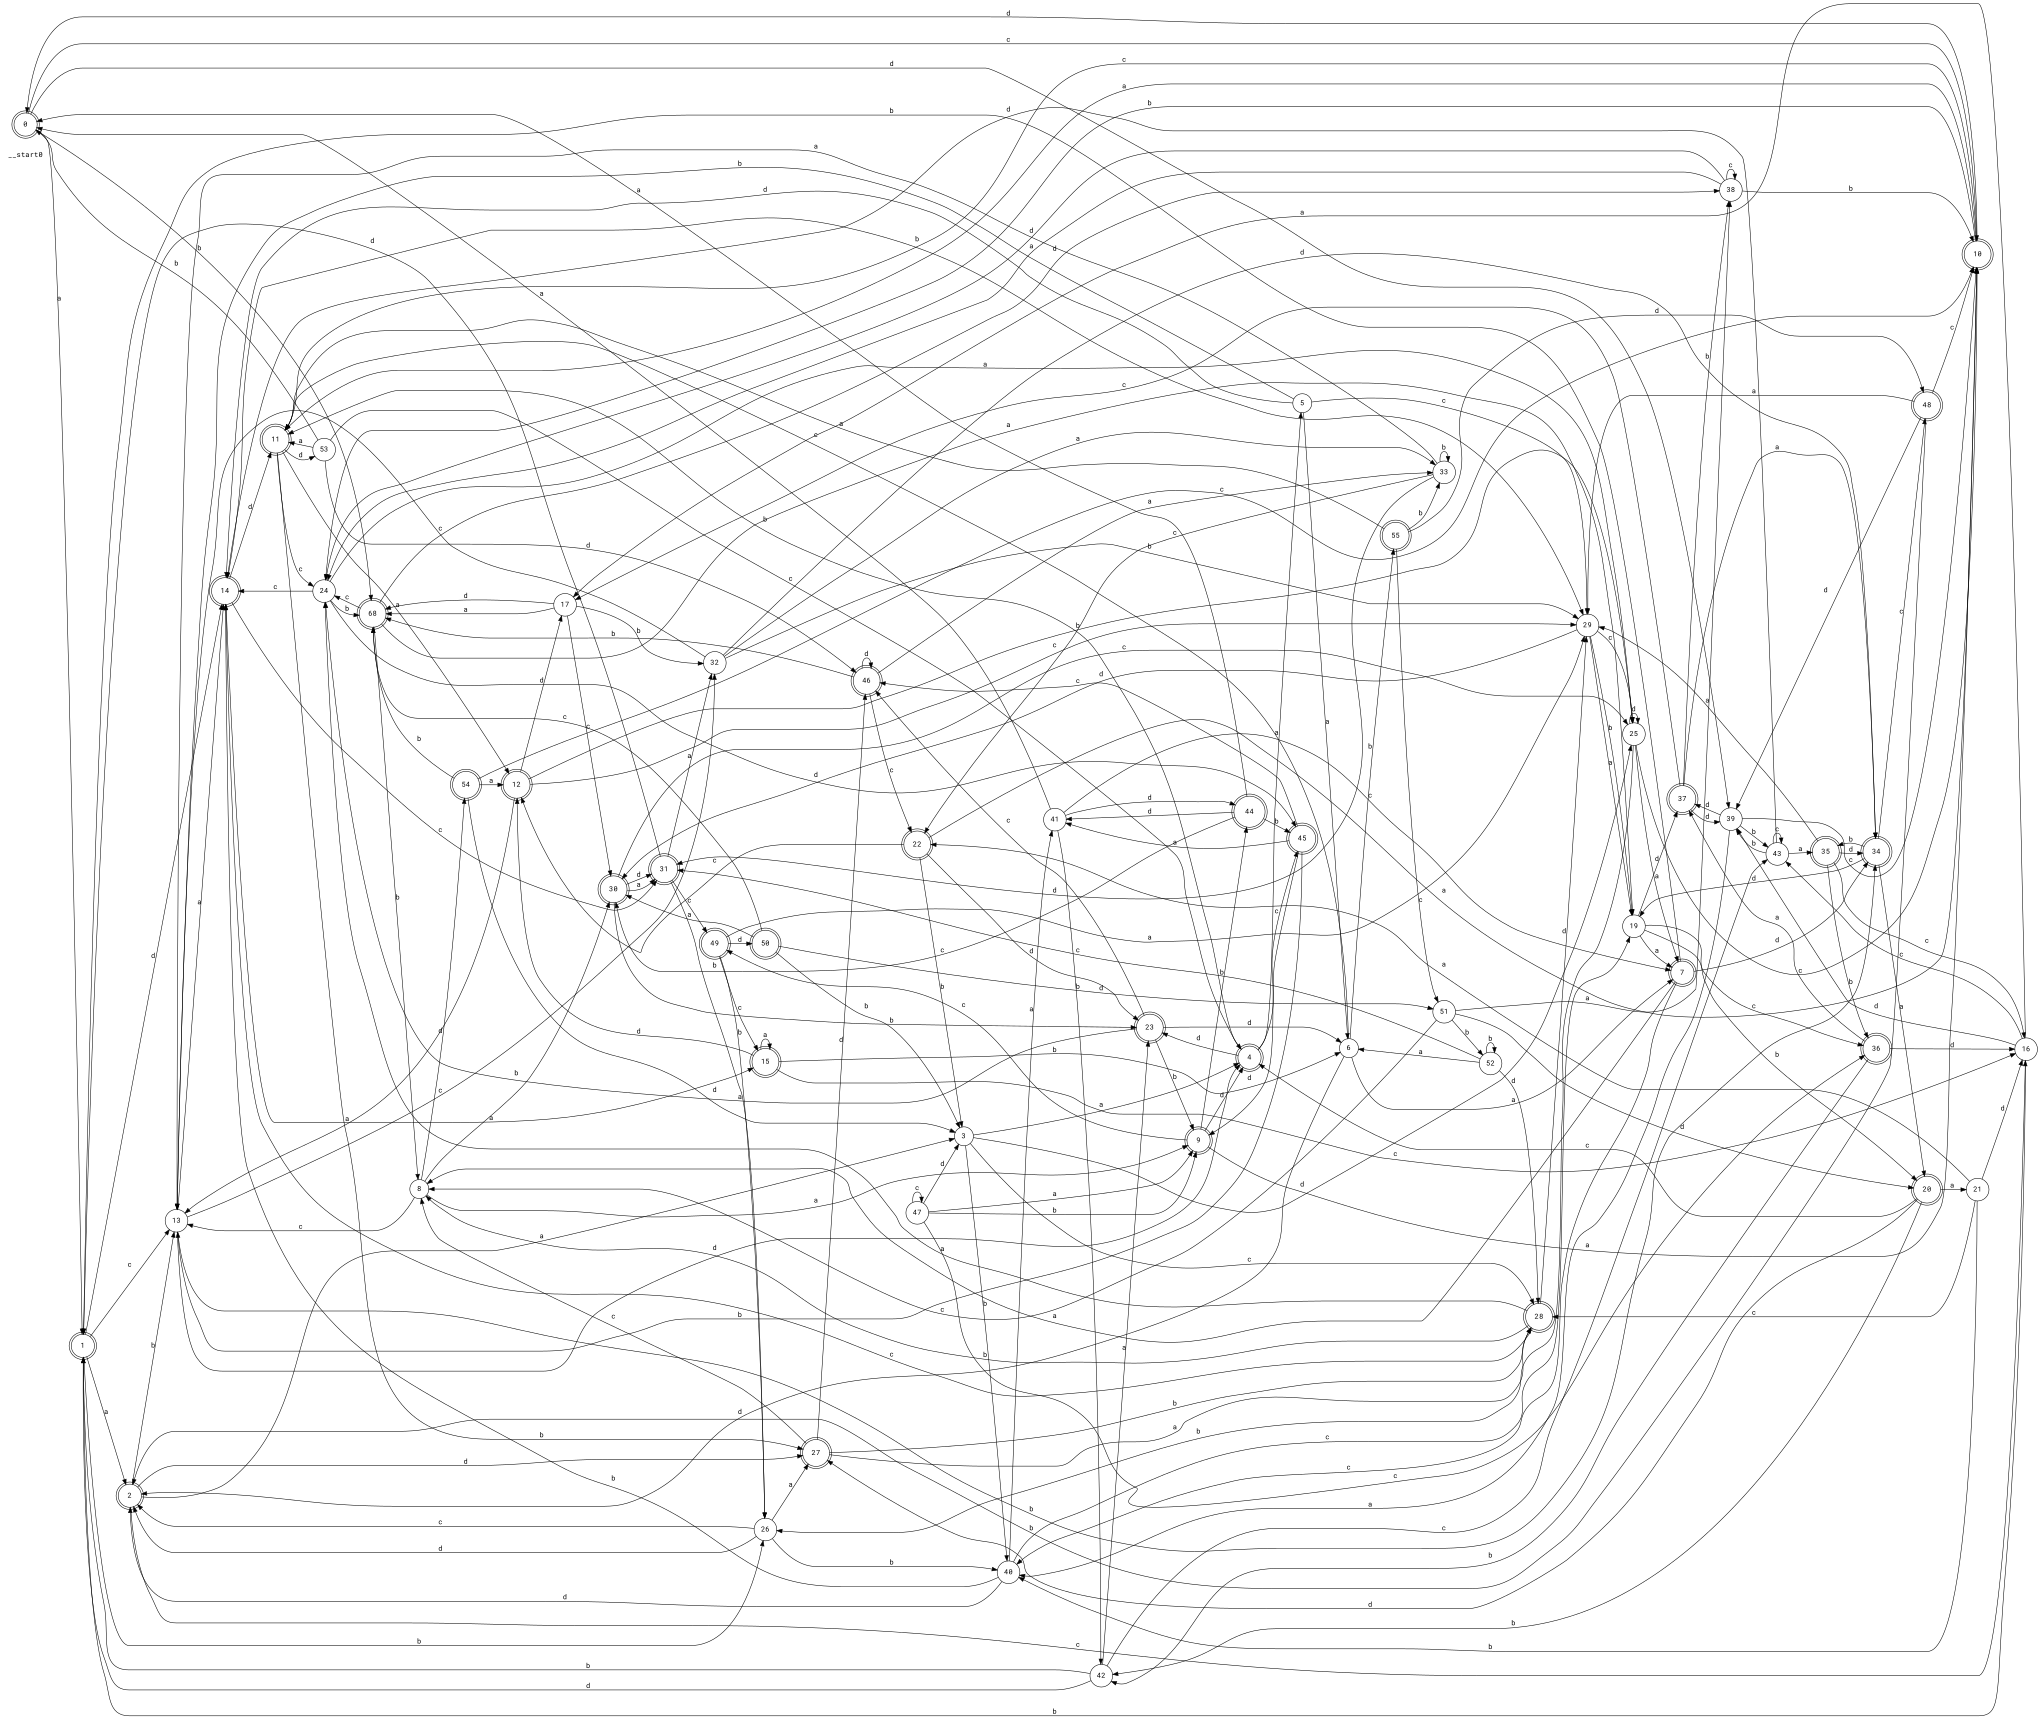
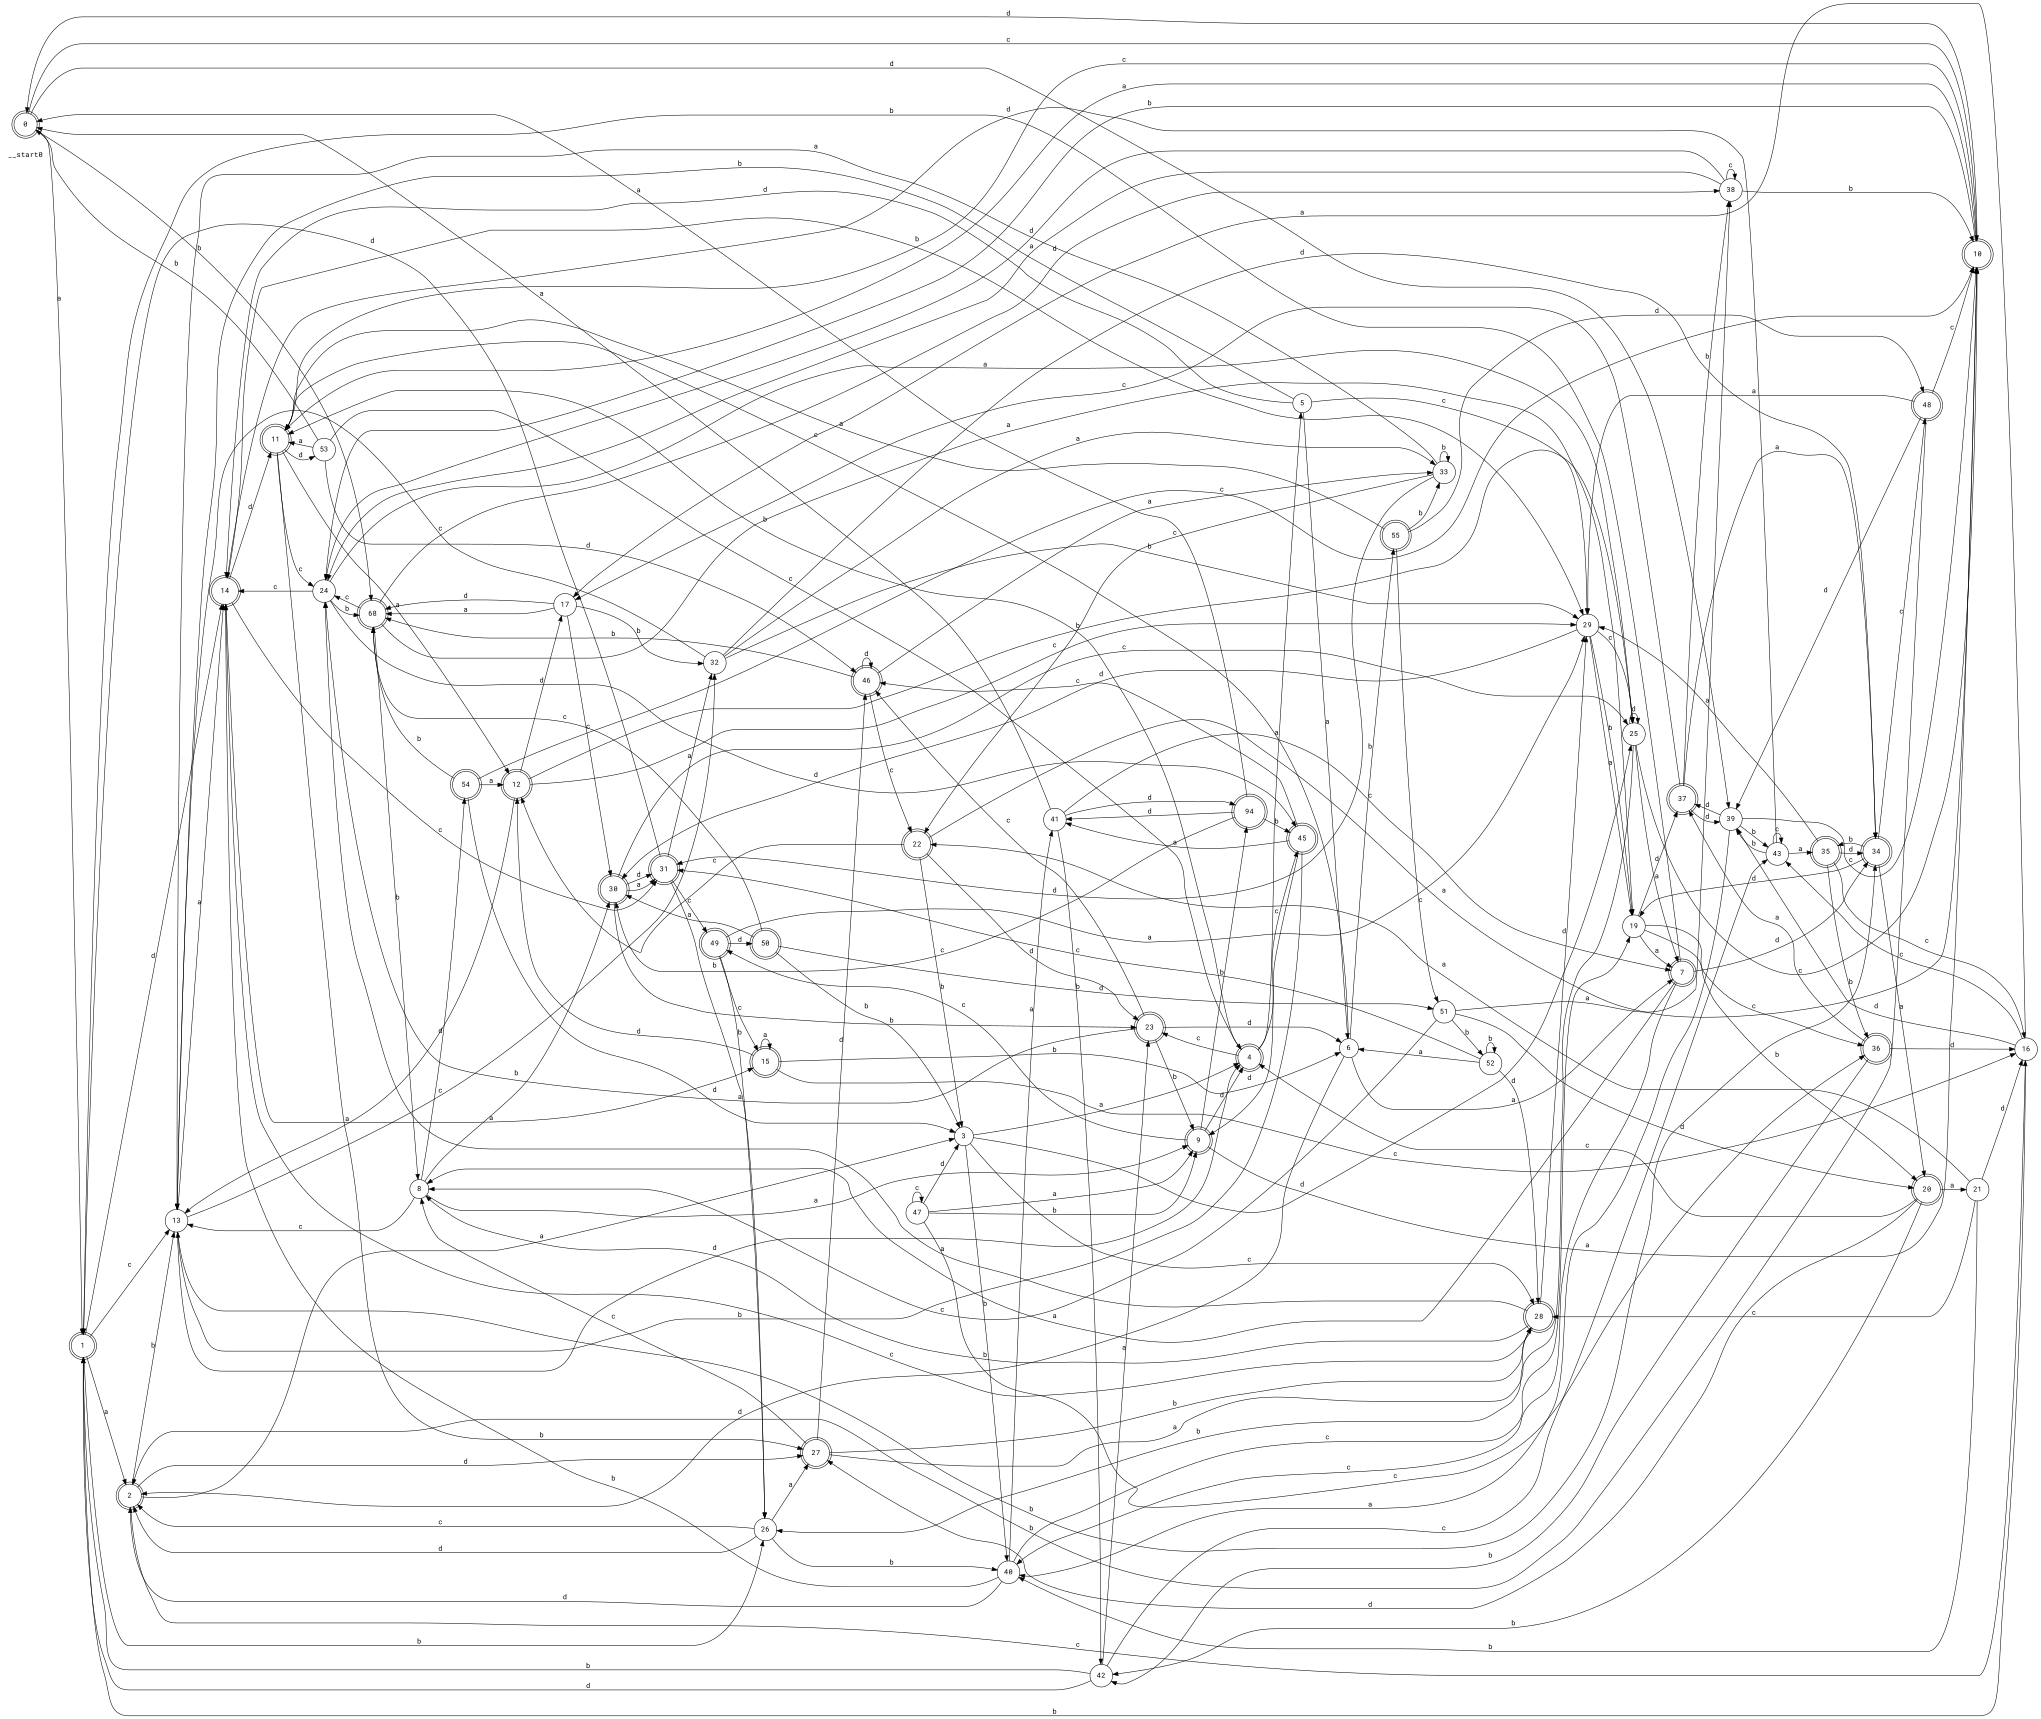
(1250, 812) -> (1250, 812)
(1199, 1038) -> (1199, 1038)
